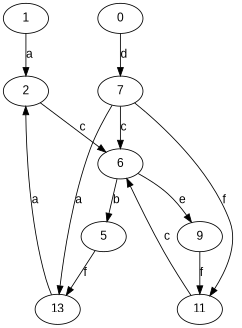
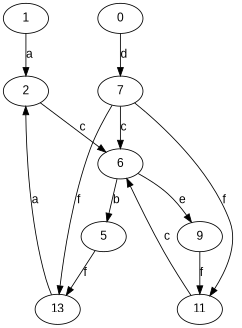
(79, 200) -> (79, 200)
